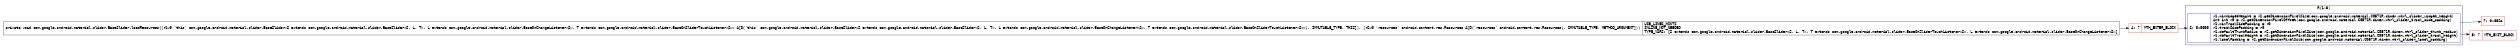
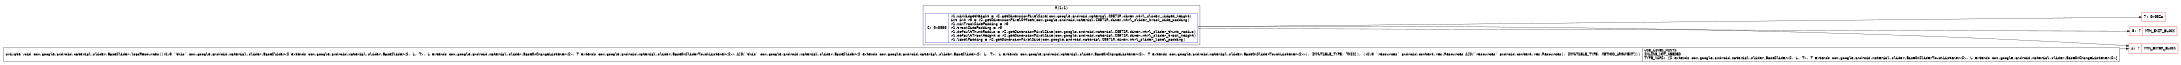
(2324, 8) -> (1061, 8)
(2181, 28) -> (1593, 28)
